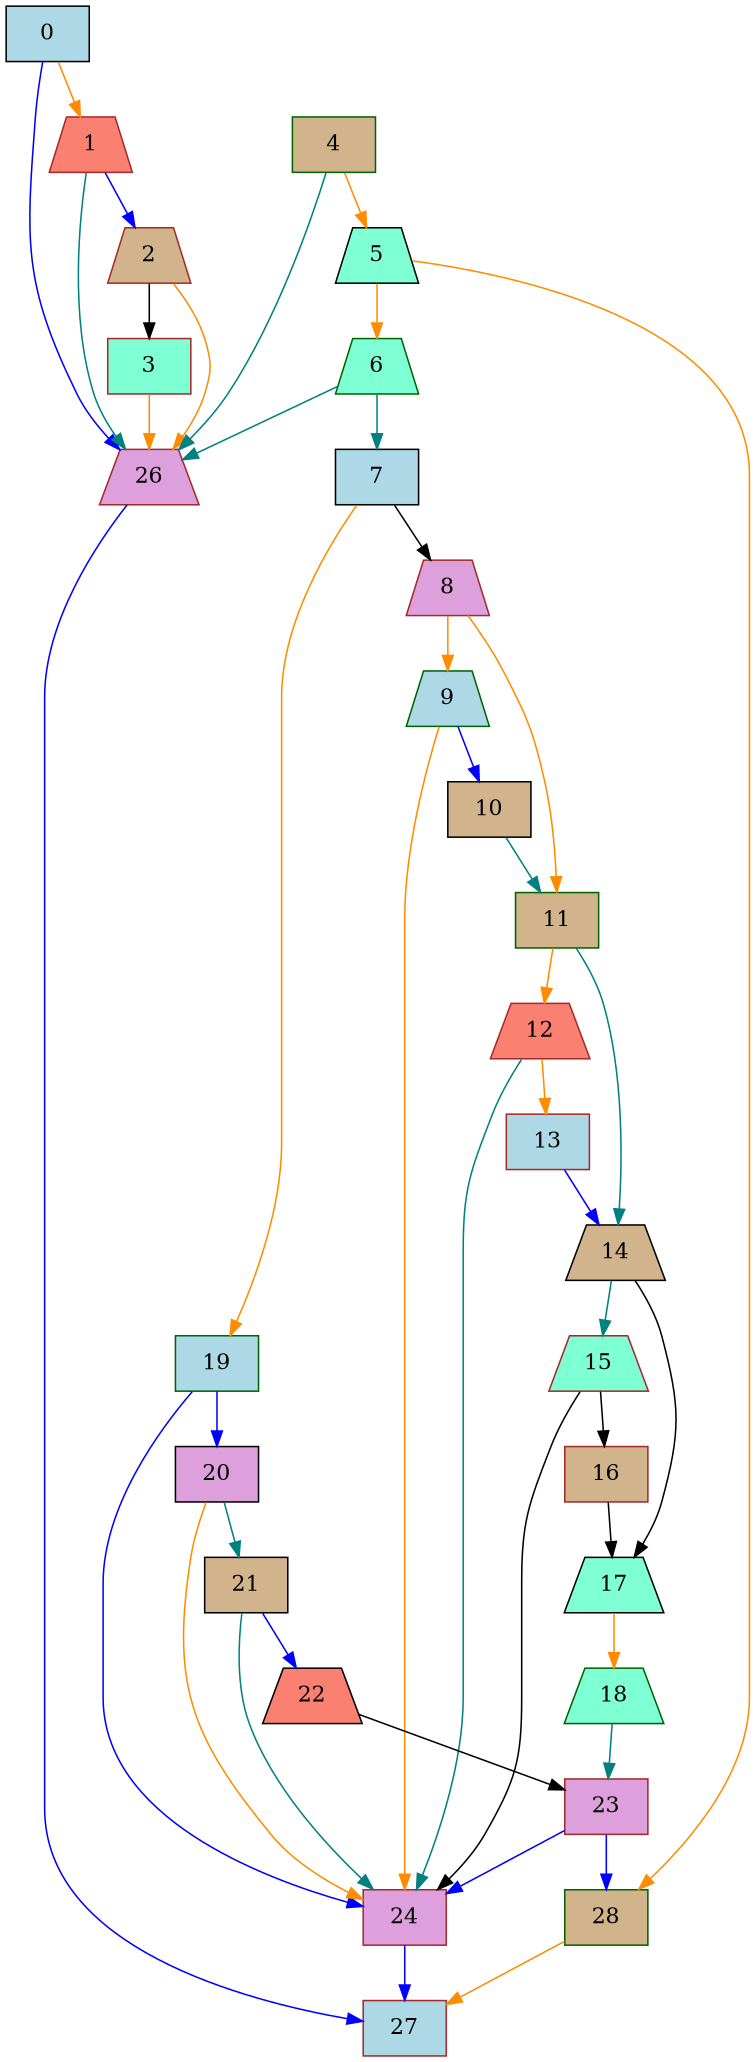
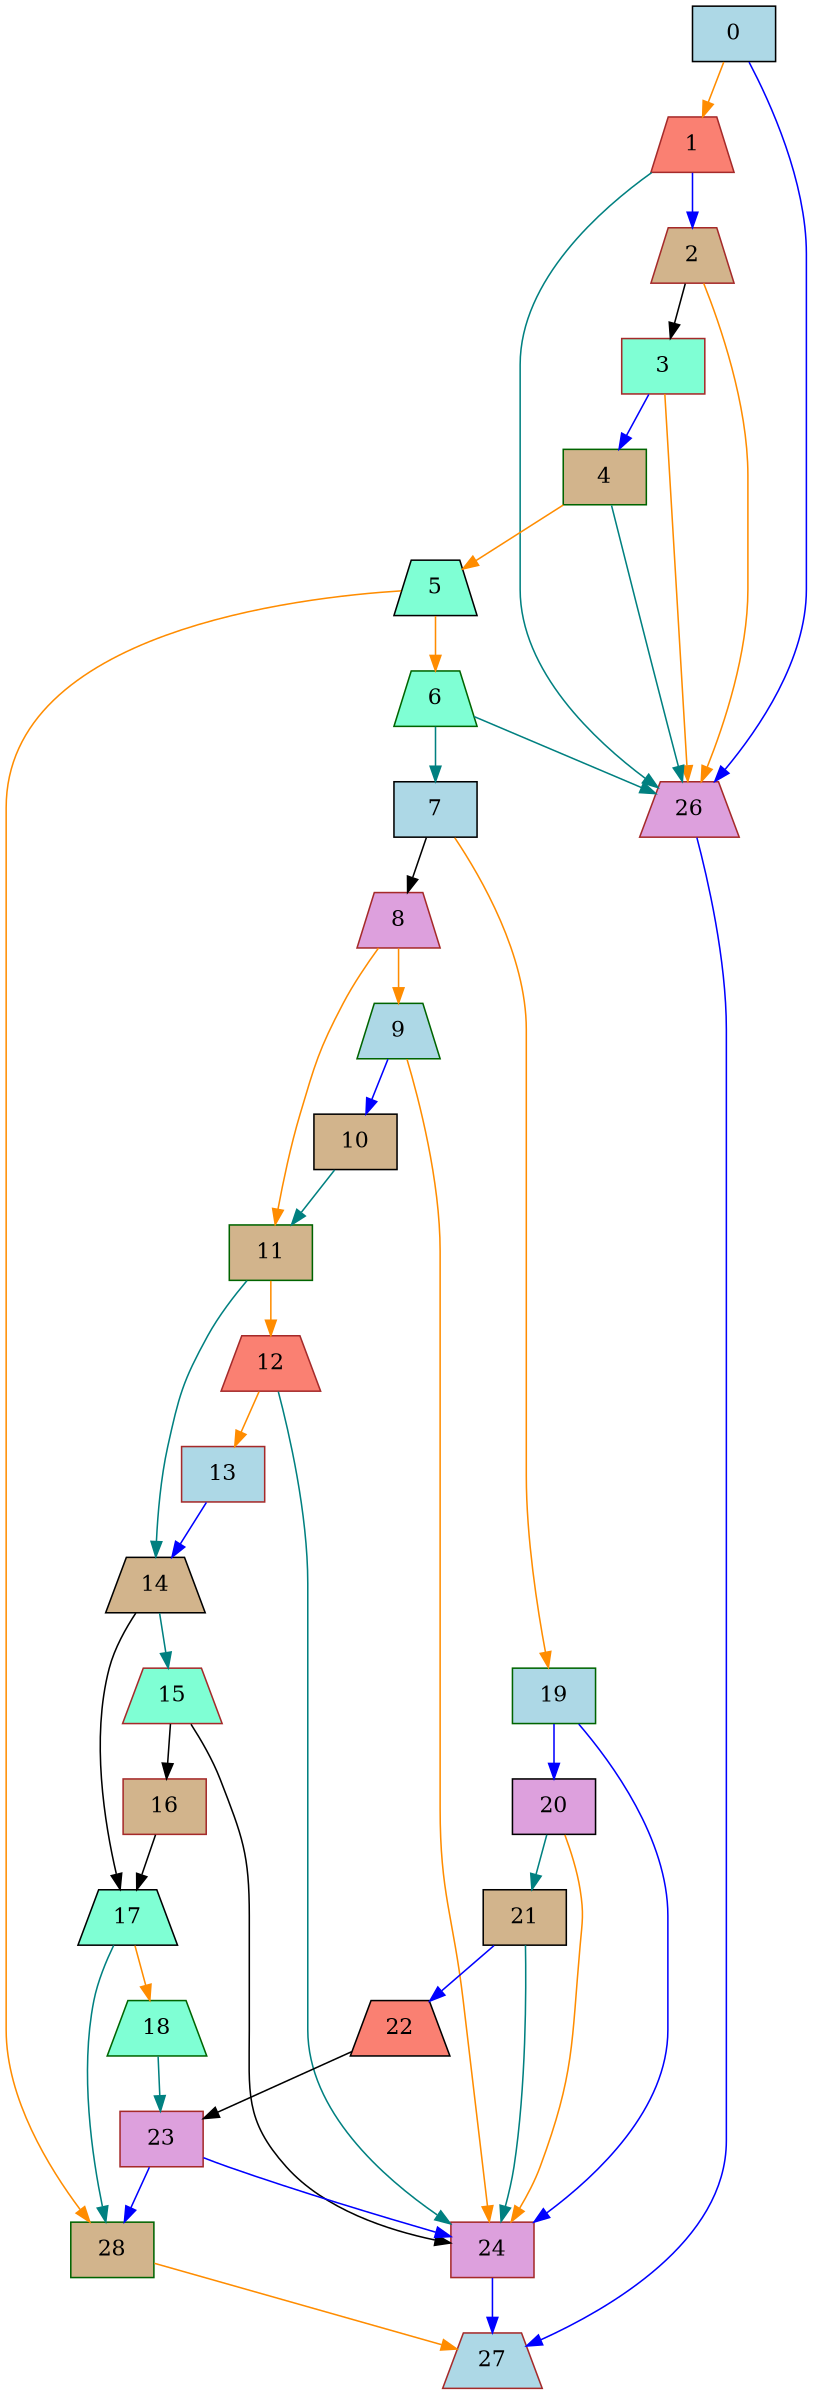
none -> (638, 415)
(405, 2028) -> (492, 2361)
none -> (88, 2075)
